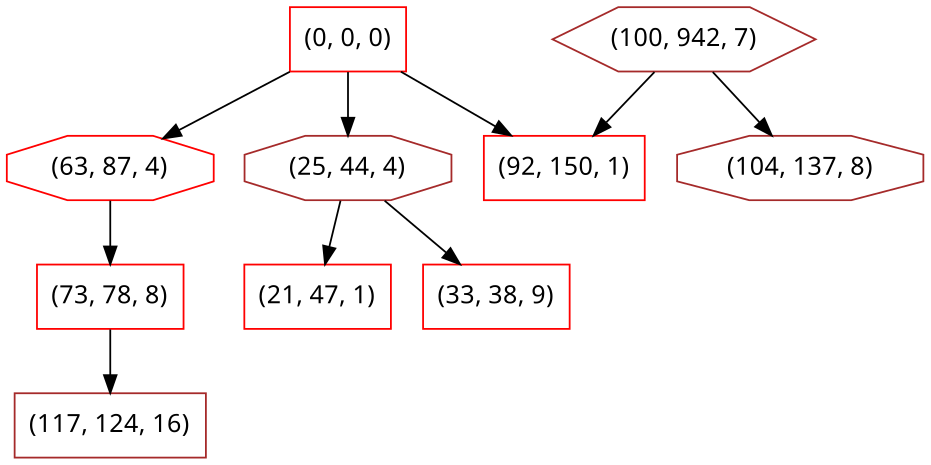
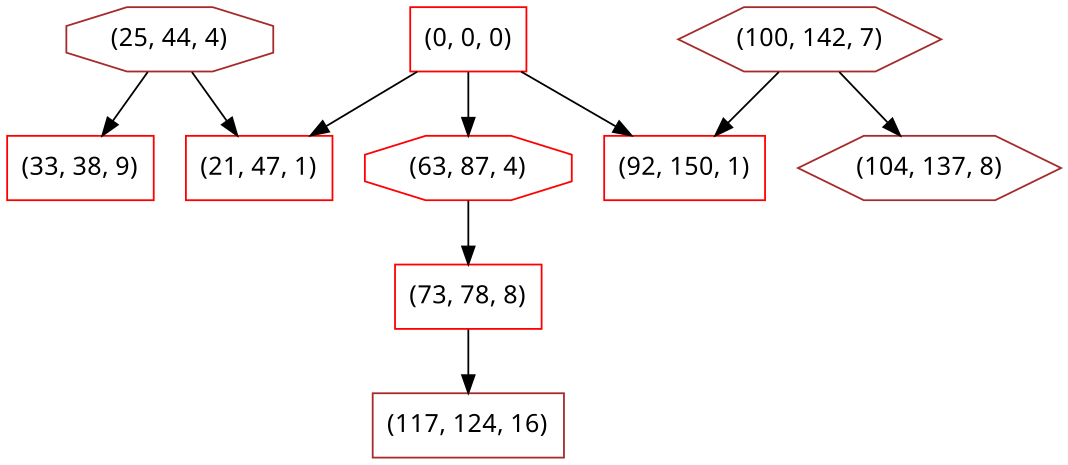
(684, 39) -> (810, 39)
(348, 95) -> (372, 99)
(800, 168) -> (929, 168)
